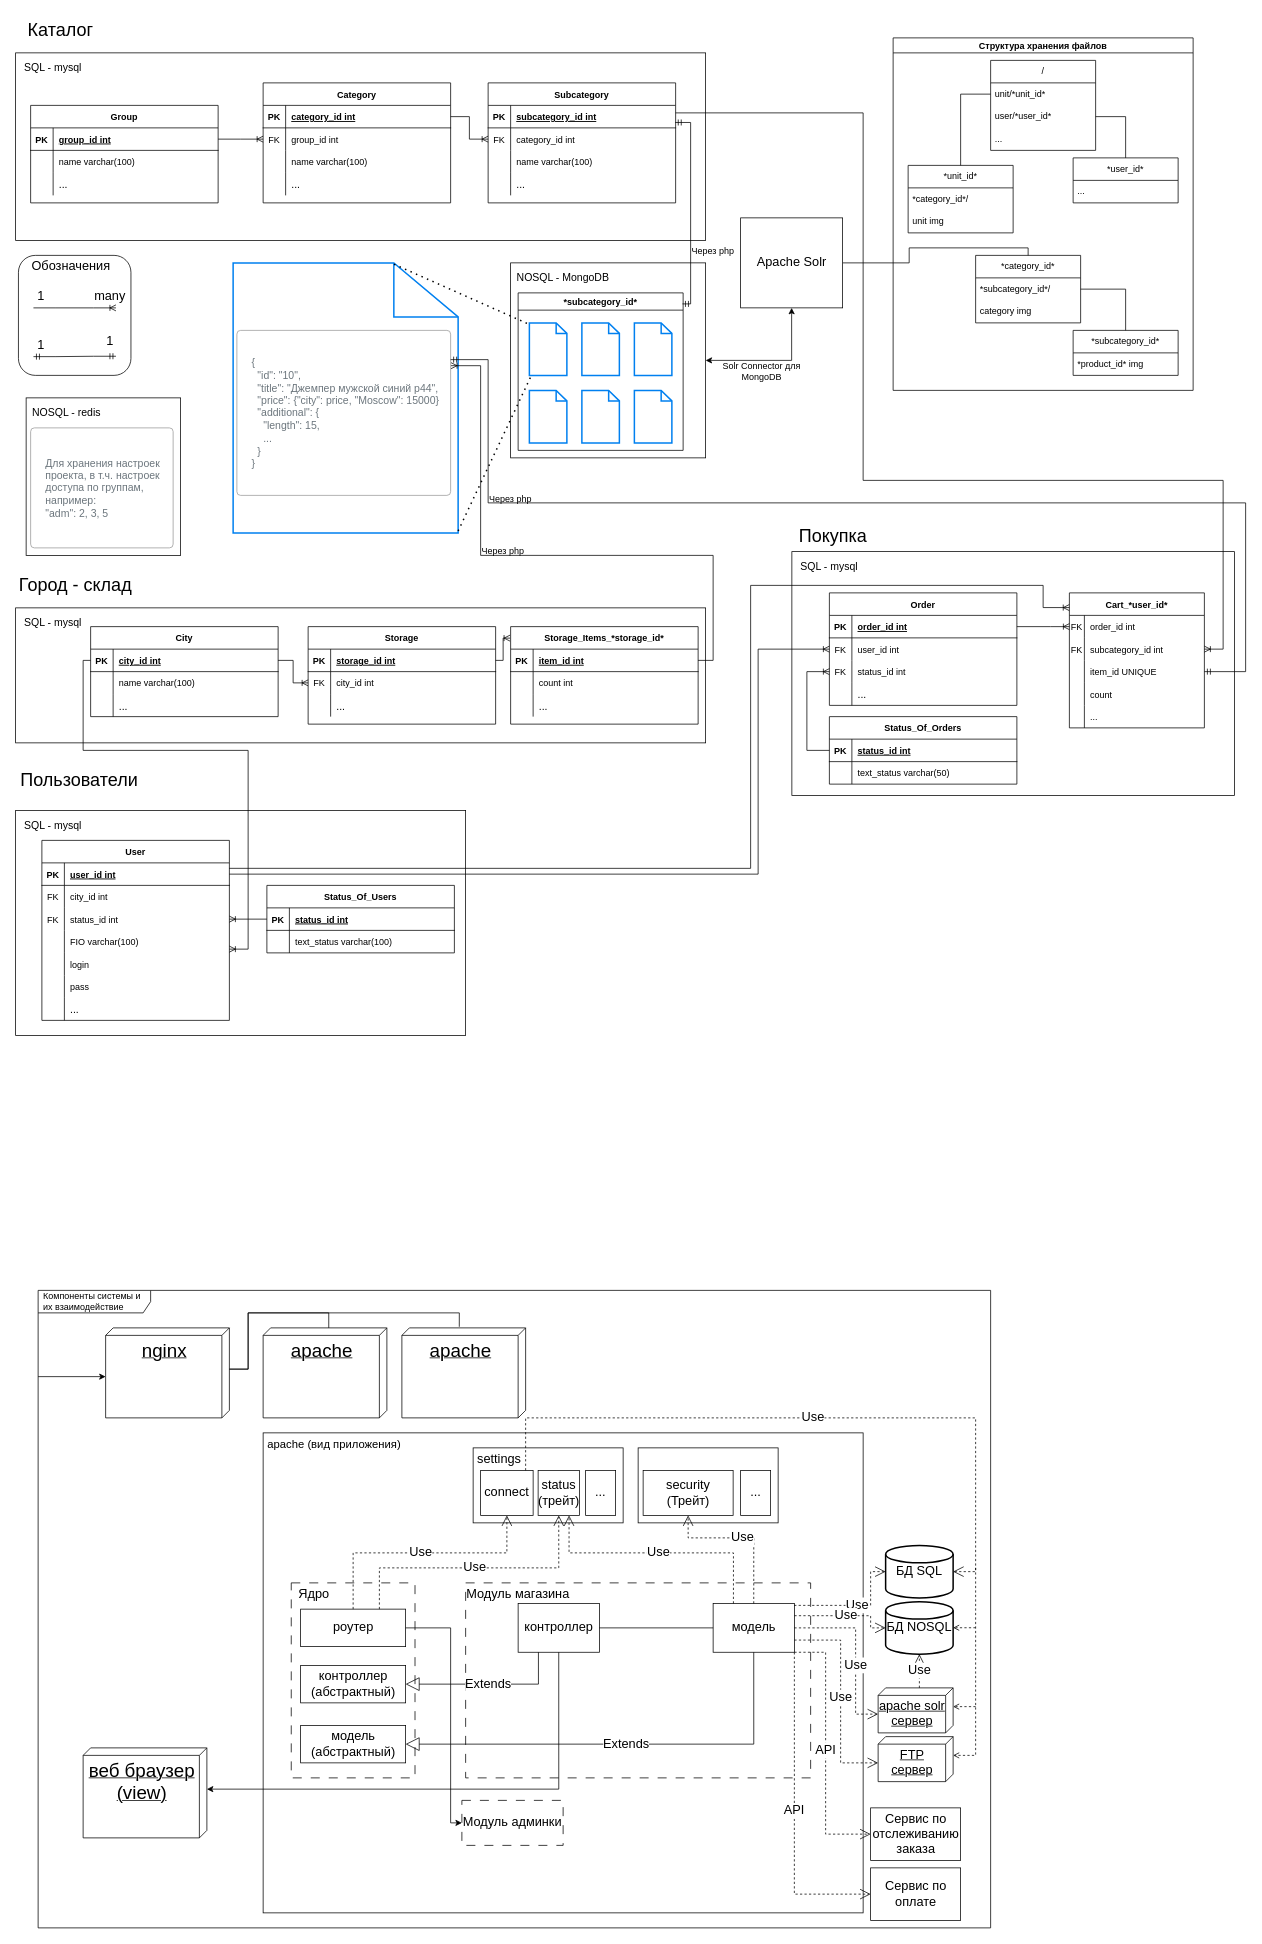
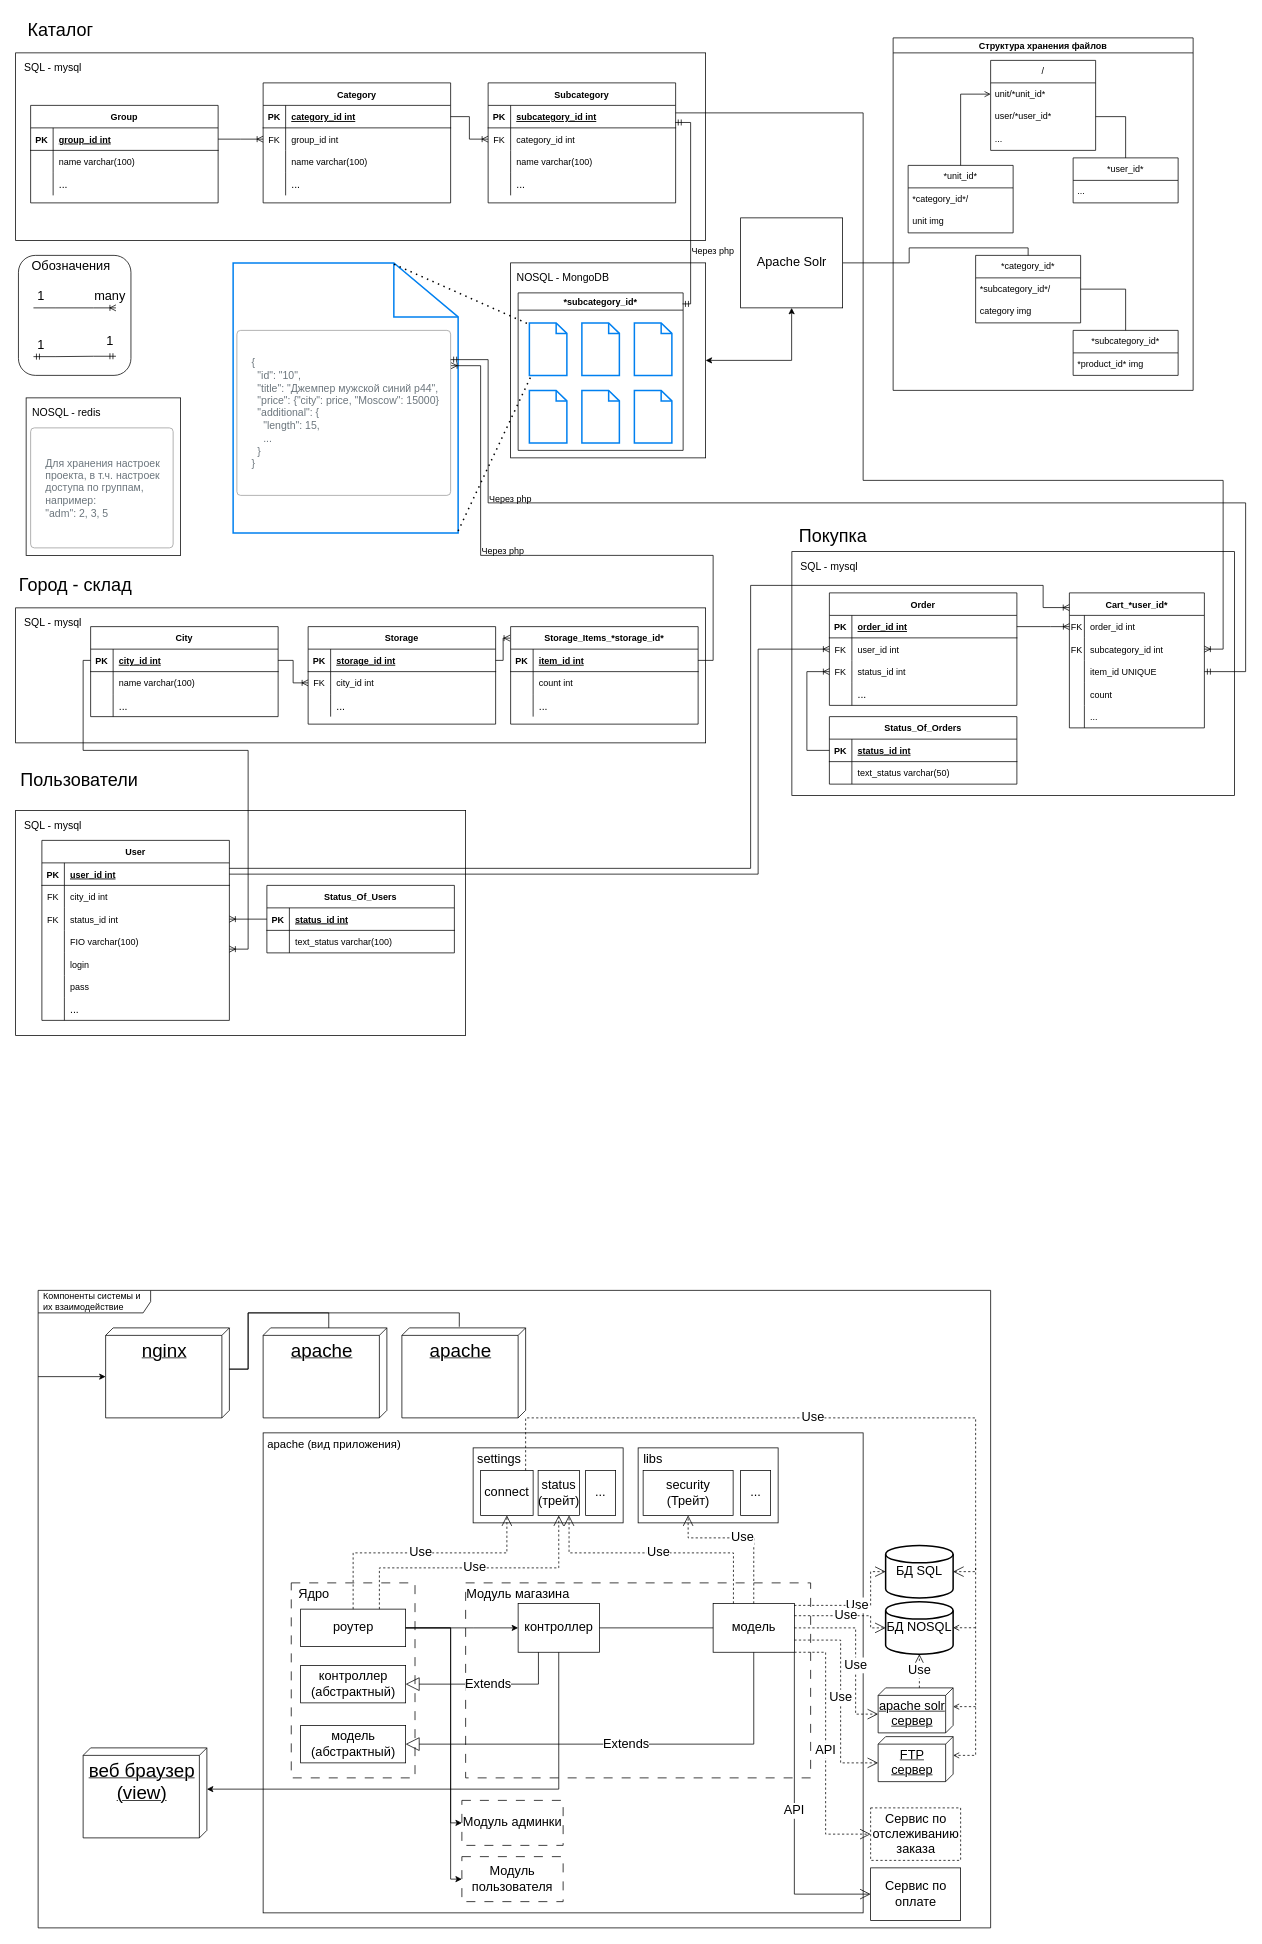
(985, 94) -> (985, 94)
(762, 372) -> none
none -> (653, 1459)
none -> (511, 1628)
(915, 1834) -> (915, 1834)
none -> (450, 1854)
none -> (512, 1879)
(794, 1893) -> (794, 1893)
